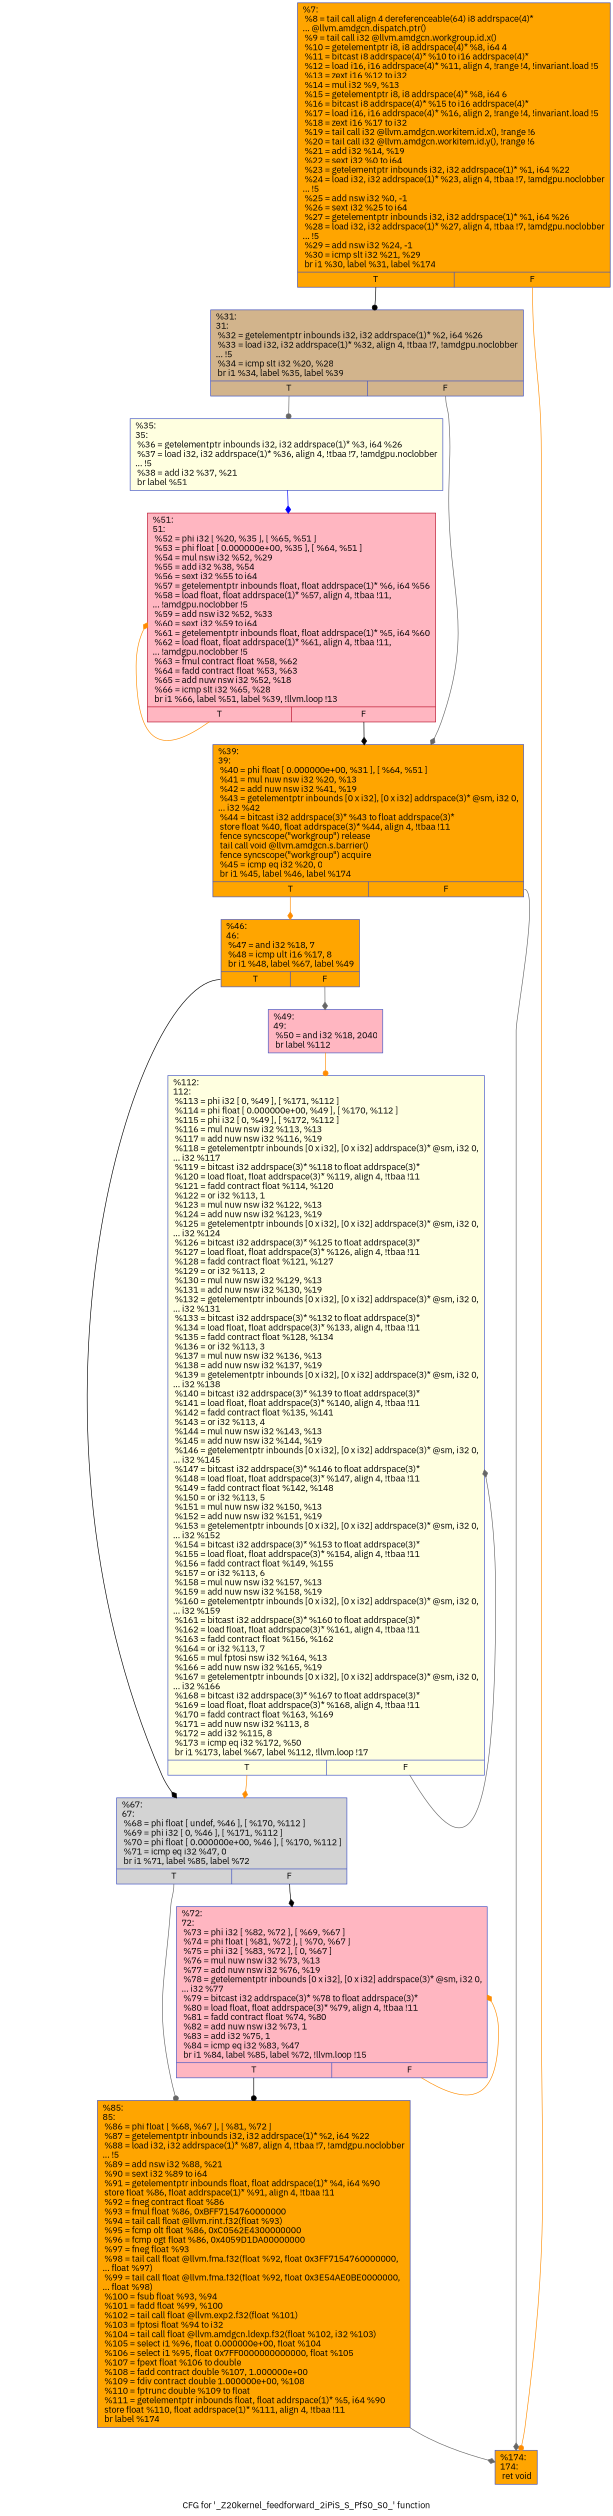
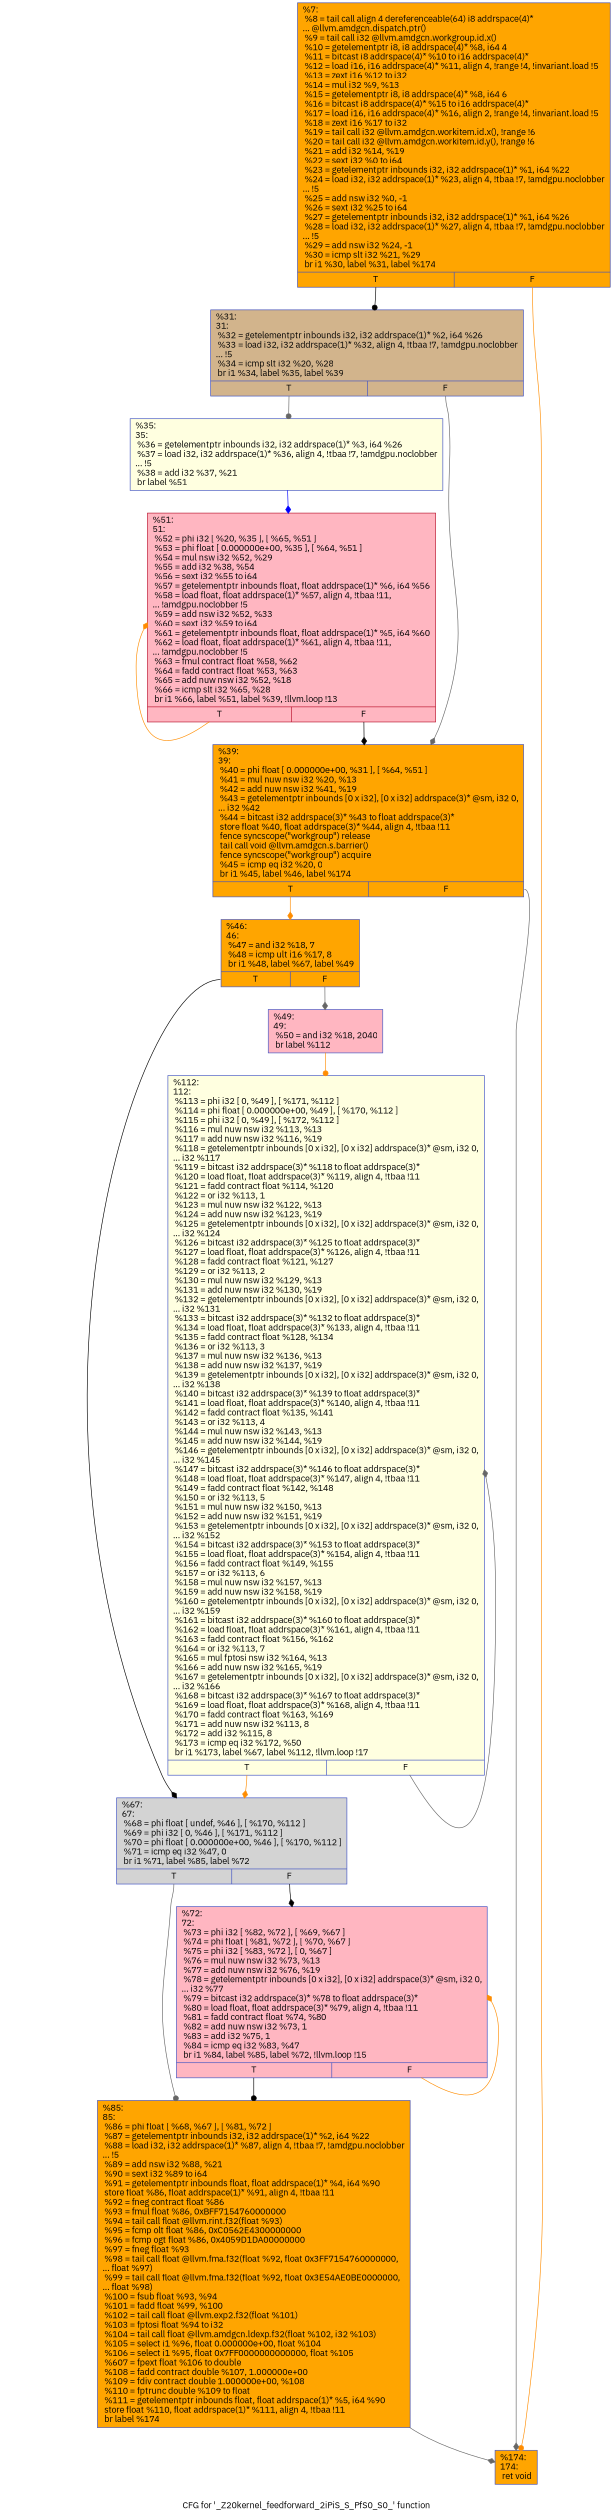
(172, 2363) -> (172, 2363)
